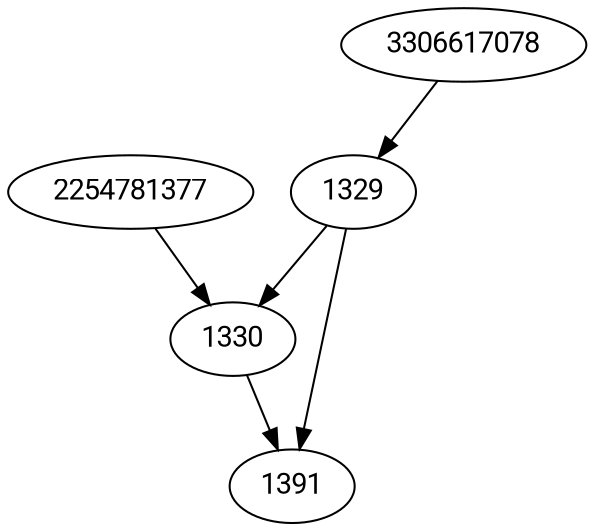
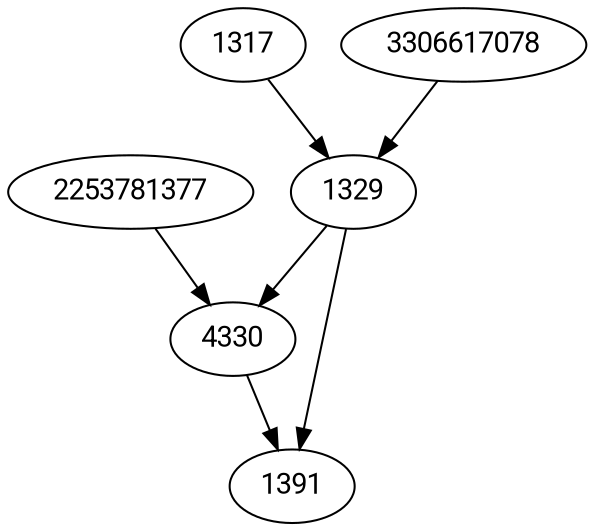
none -> (243, 45)
(131, 192) -> (131, 192)
(233, 339) -> (233, 339)
